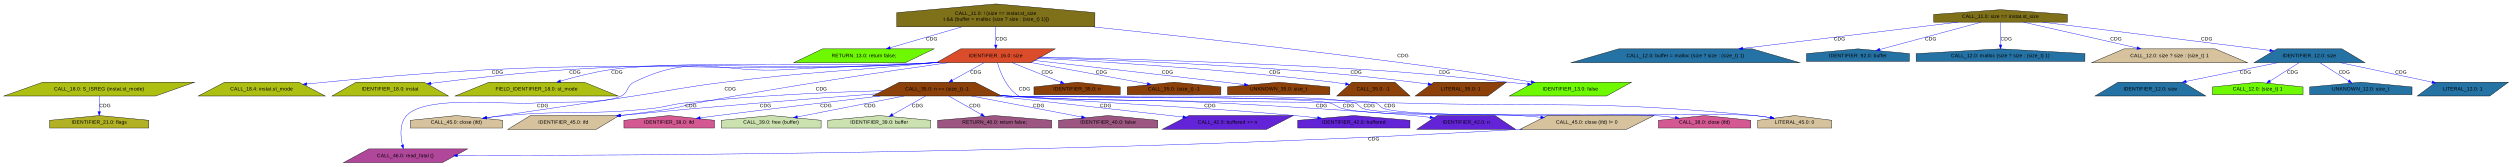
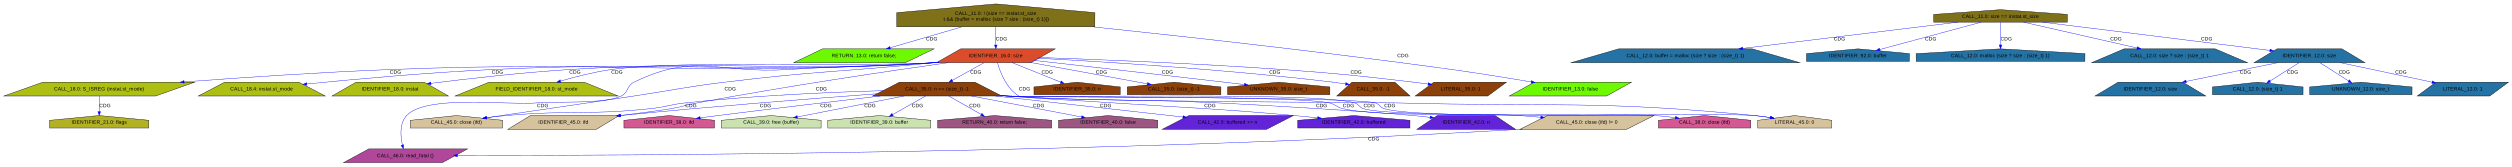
(2170, 56) -> (2170, 56)
(1284, 65) -> (486, 67)
(2258, 89) -> (2258, 89)
